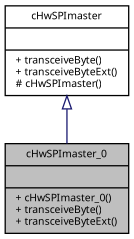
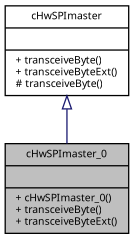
(59, 84) -> (59, 84)
